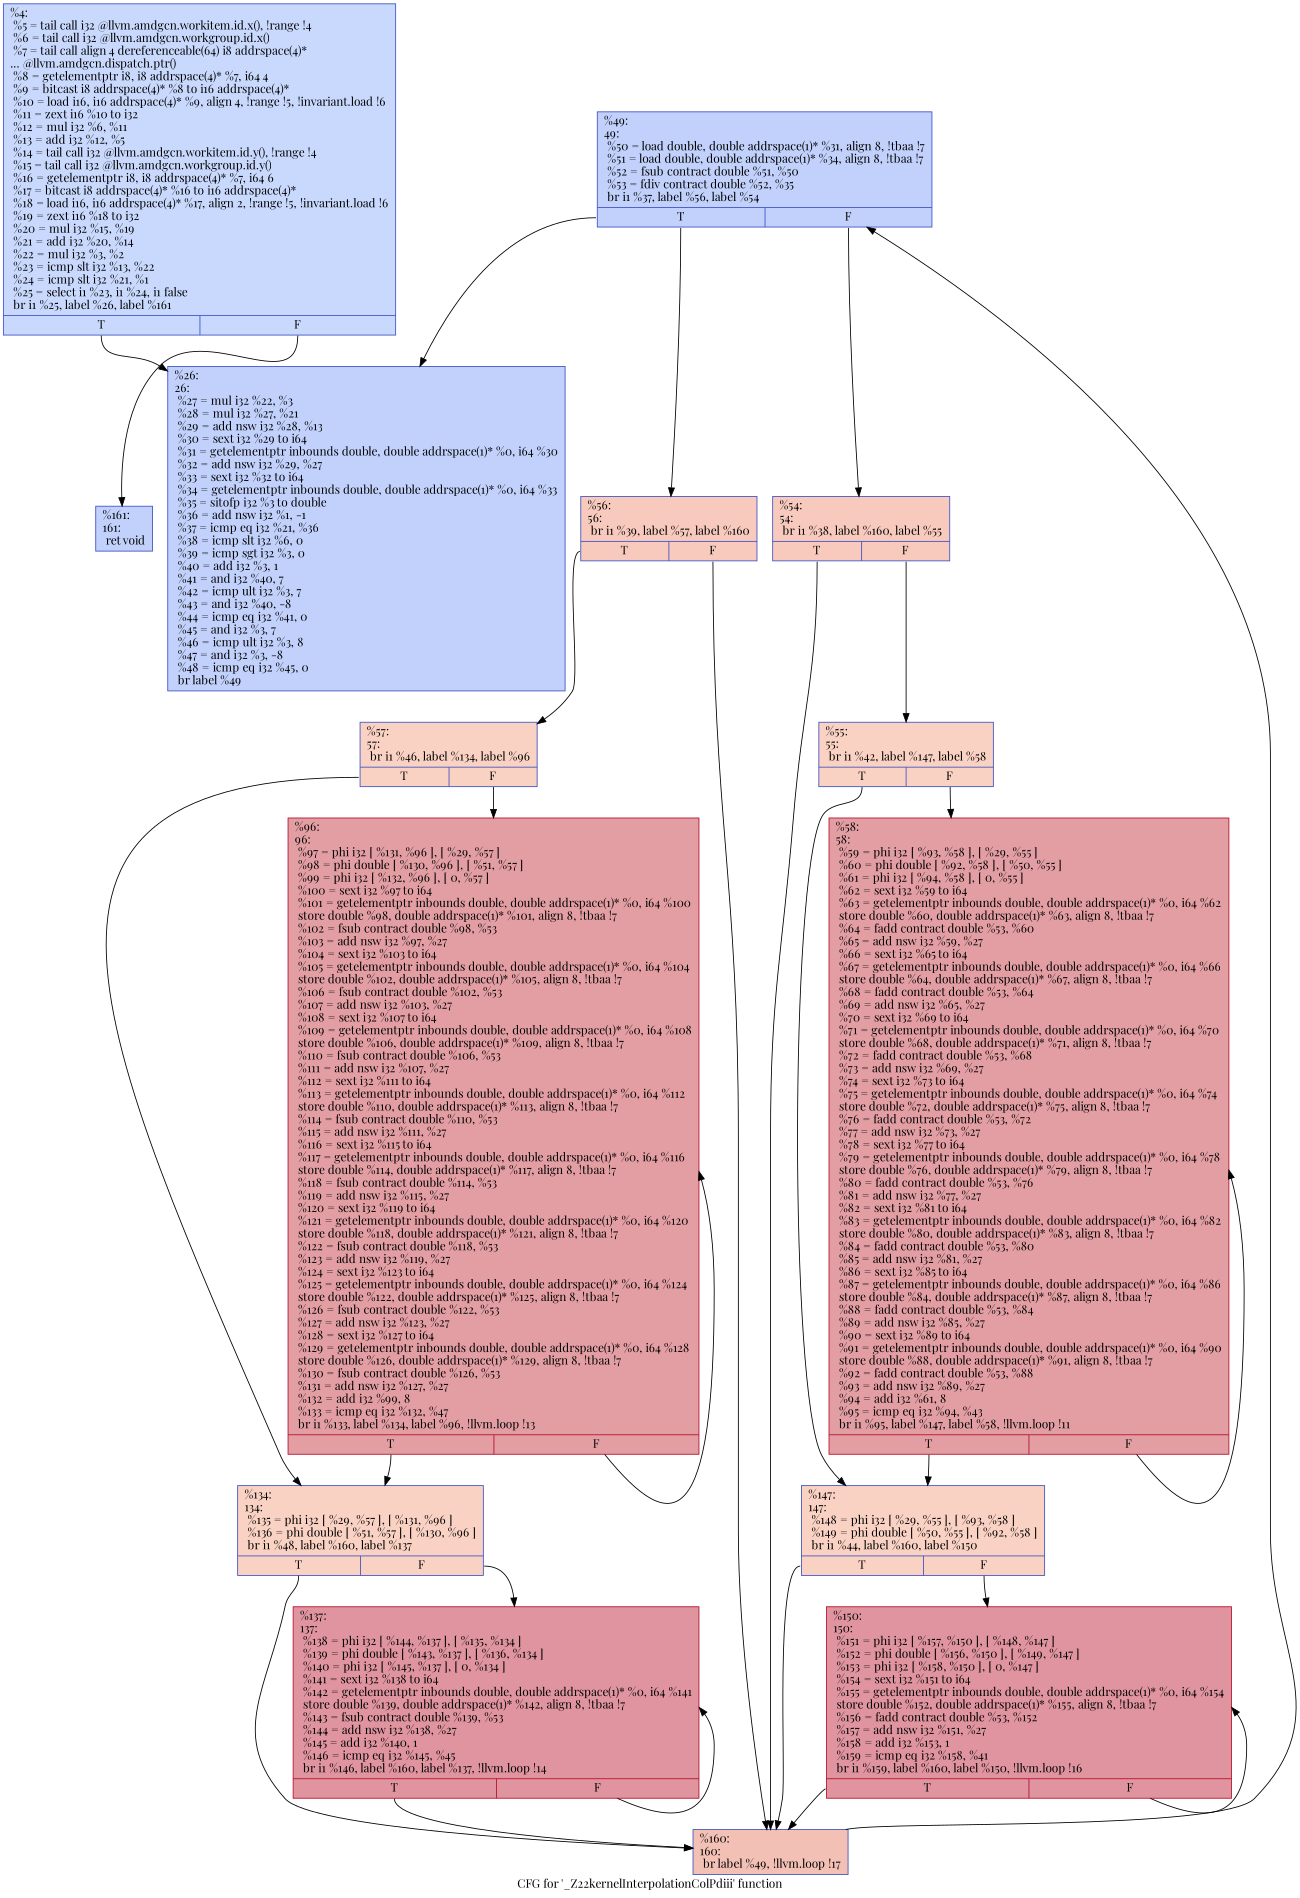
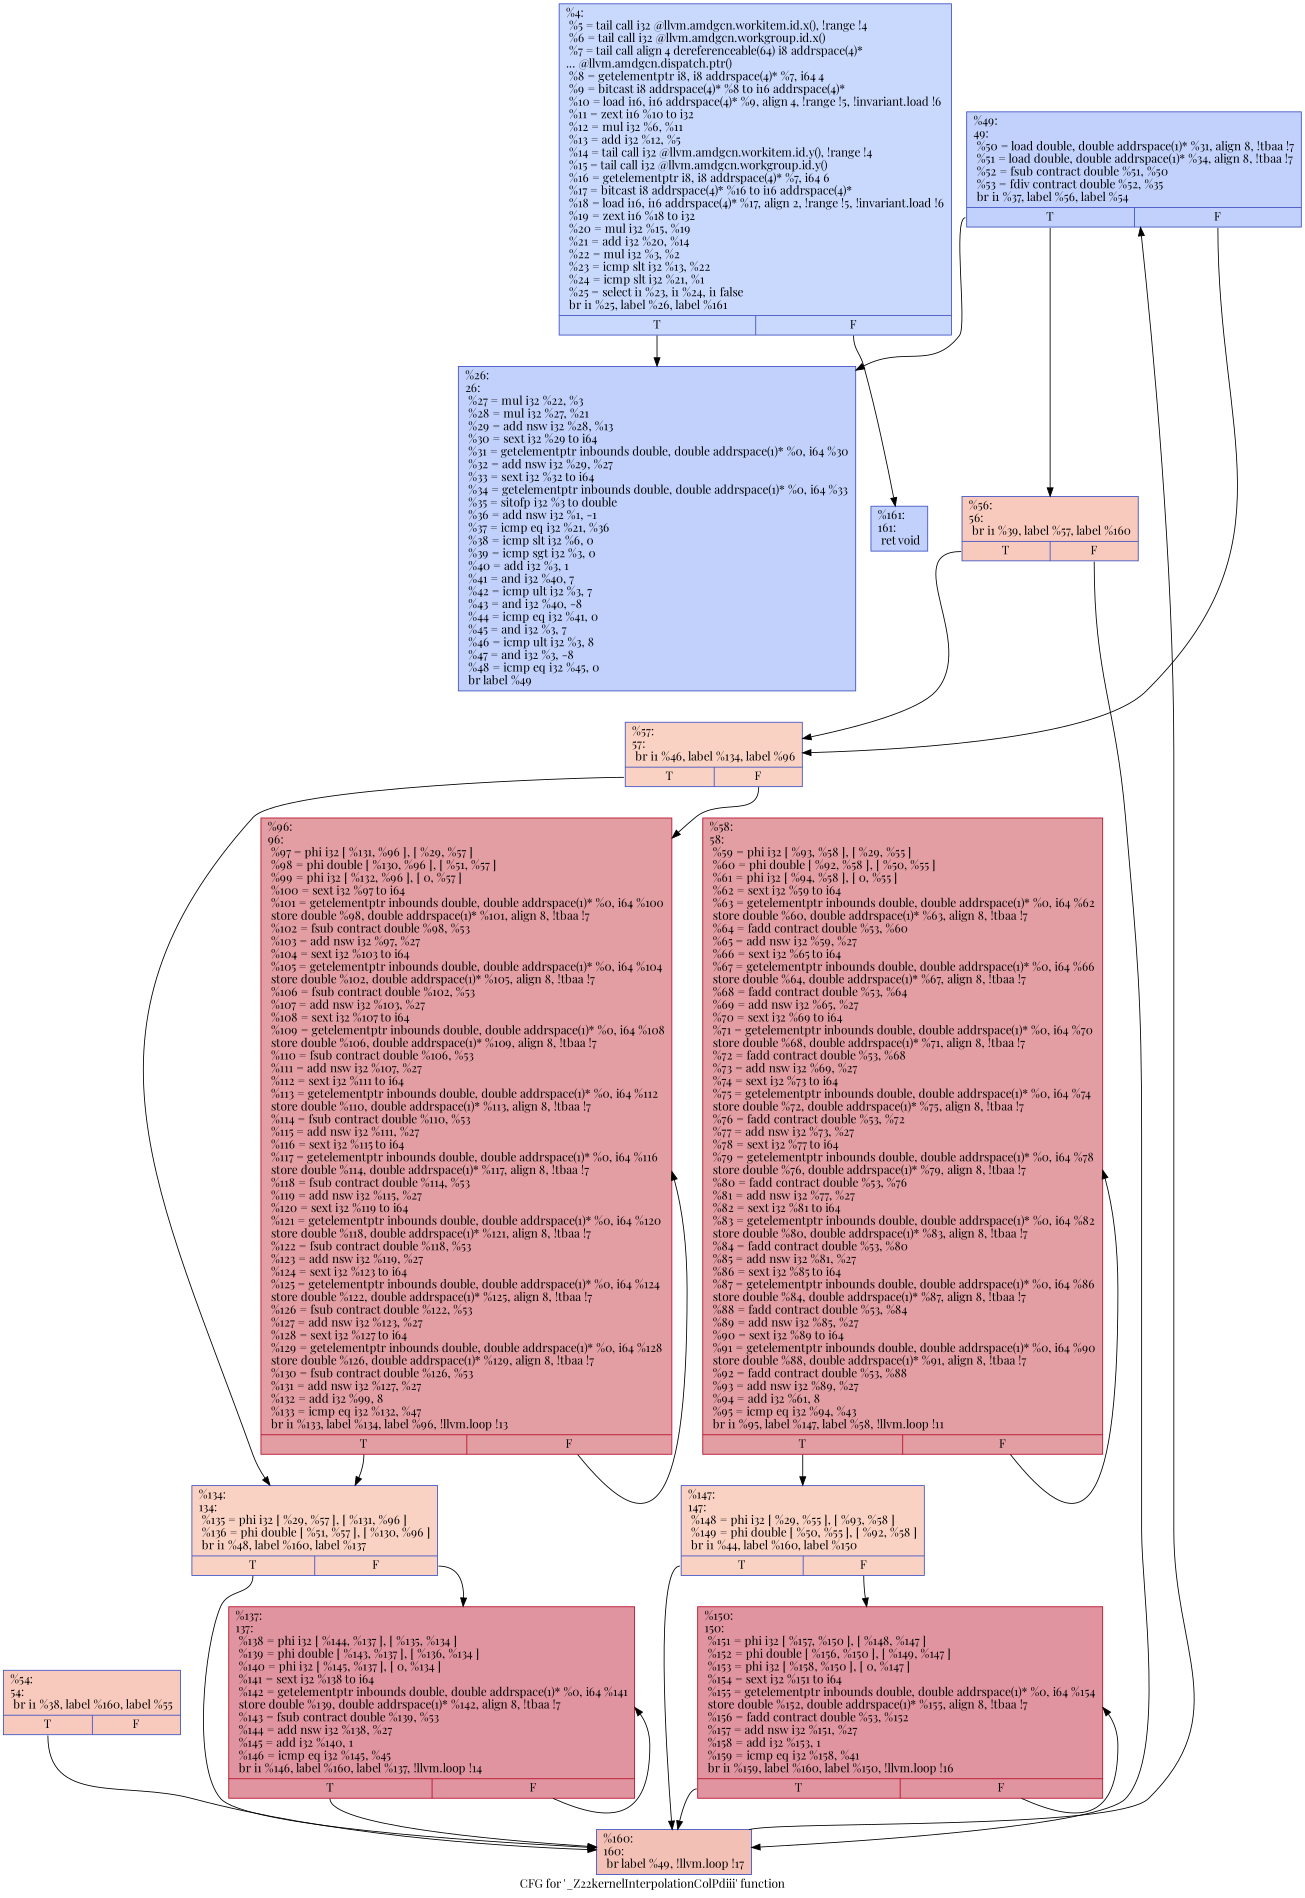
(852, 358) -> (1193, 636)
(906, 754) -> none
